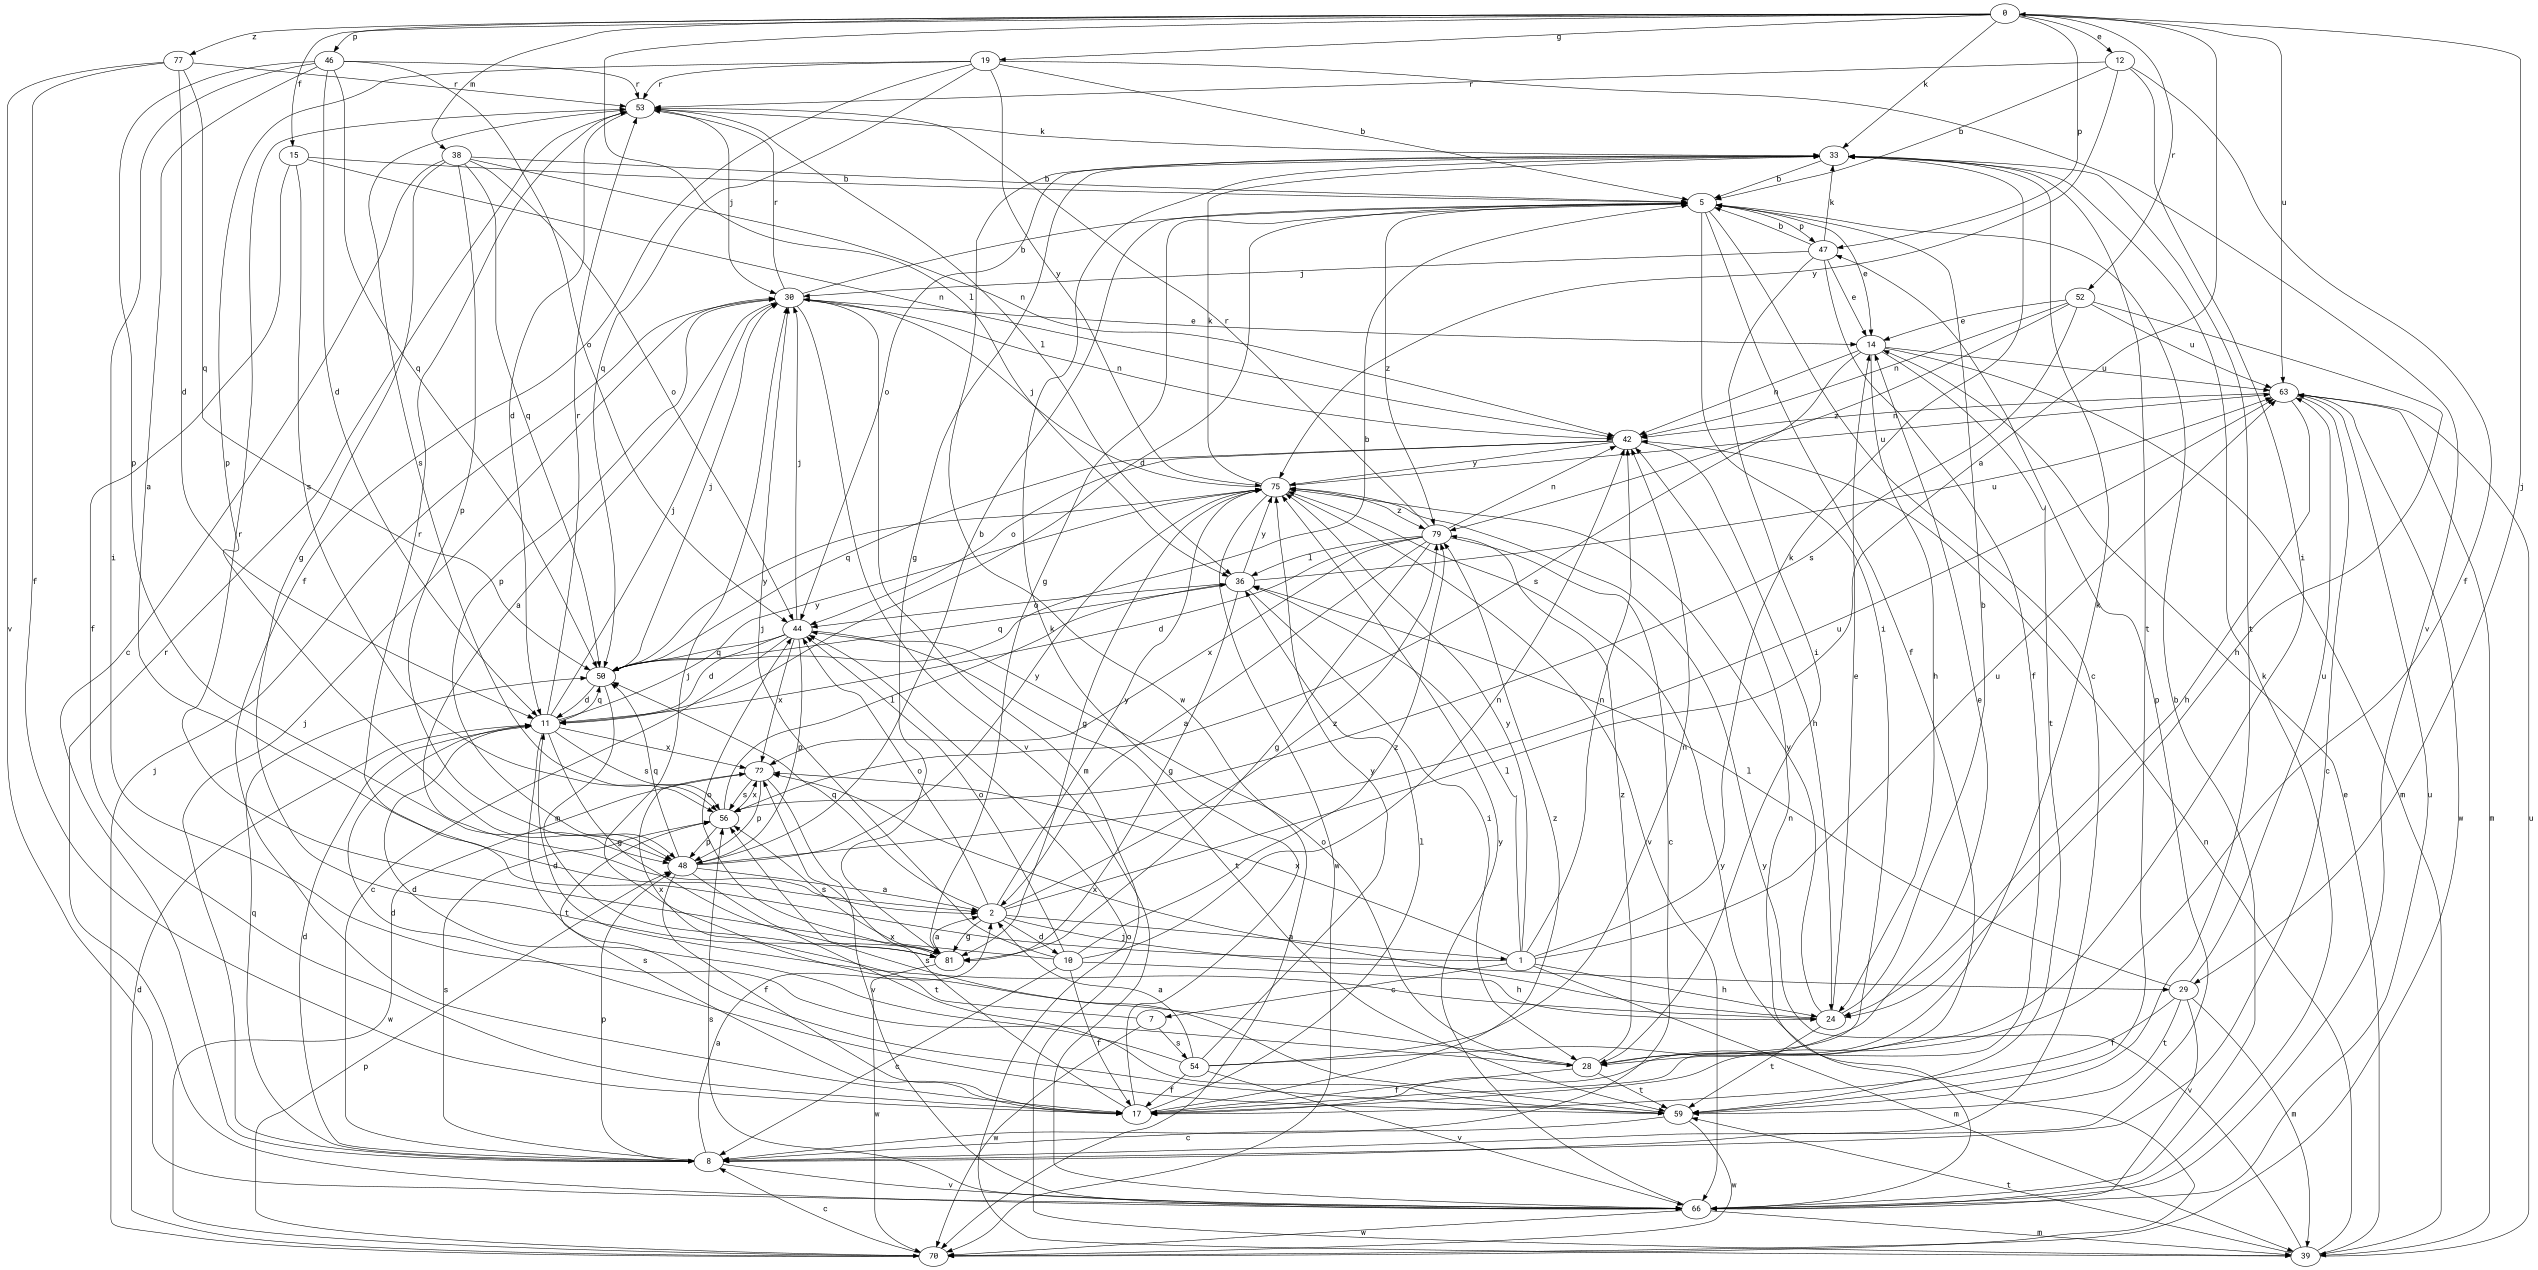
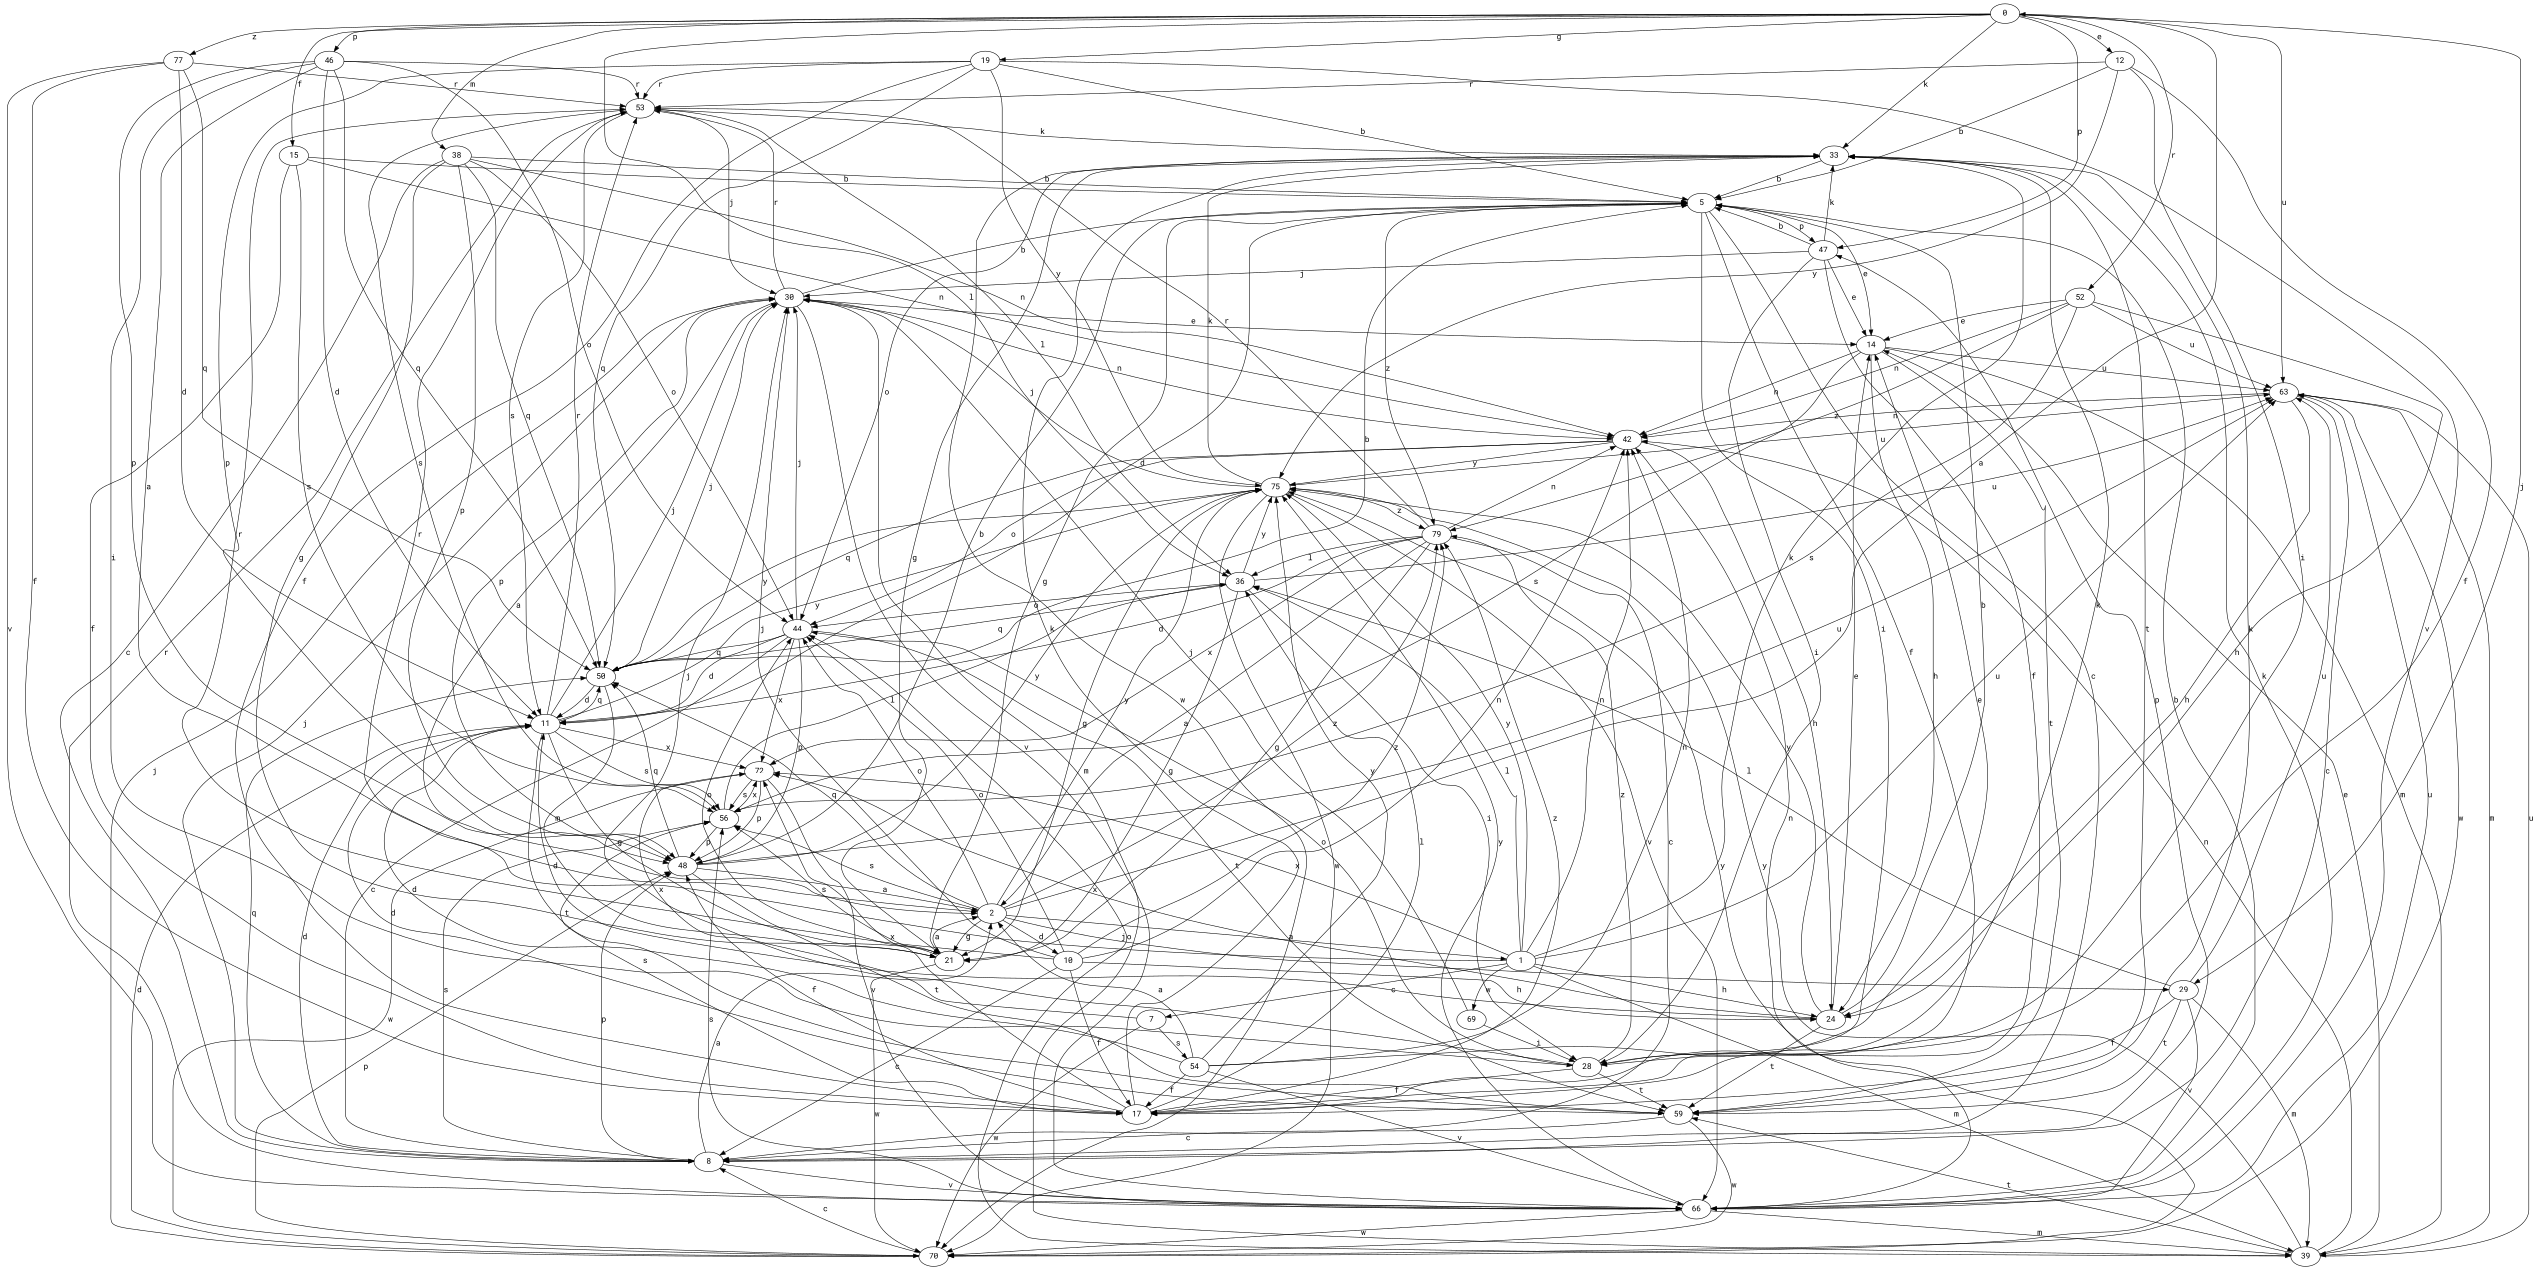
(512, 416) -> (512, 416)
(2251, 629) -> (2251, 629)
(949, 961) -> (949, 961)
(1201, 1018) -> (858, 872)
none -> (1472, 1020)
(849, 1052) -> (894, 1040)
